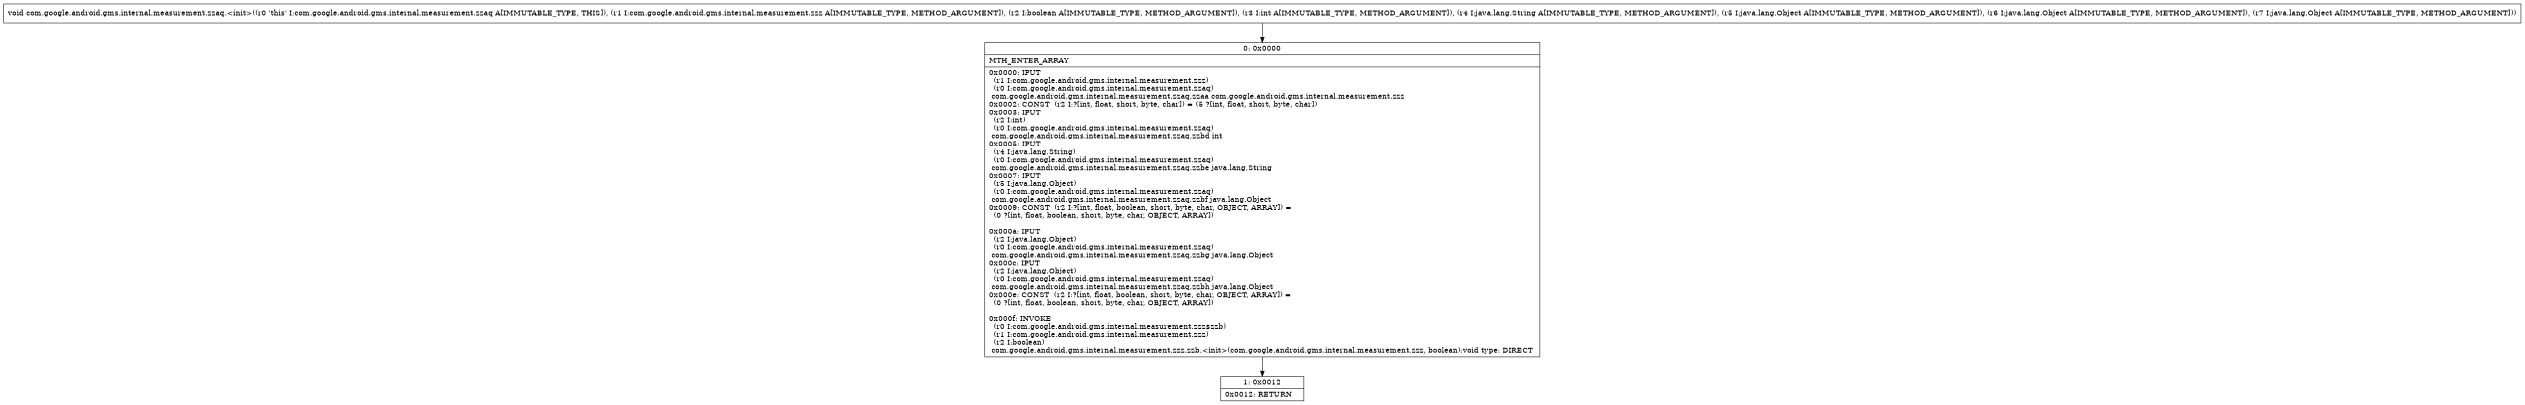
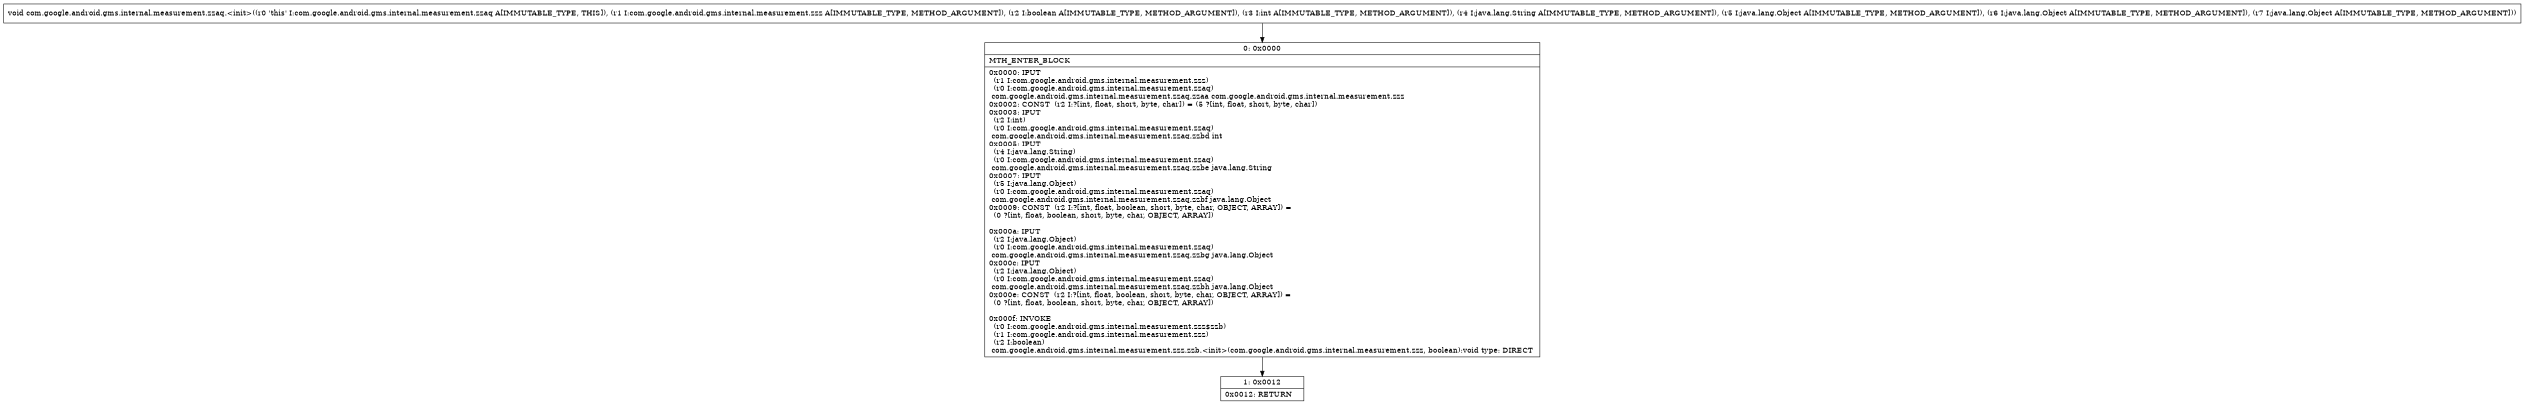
(1029, 61) -> (1030, 61)
